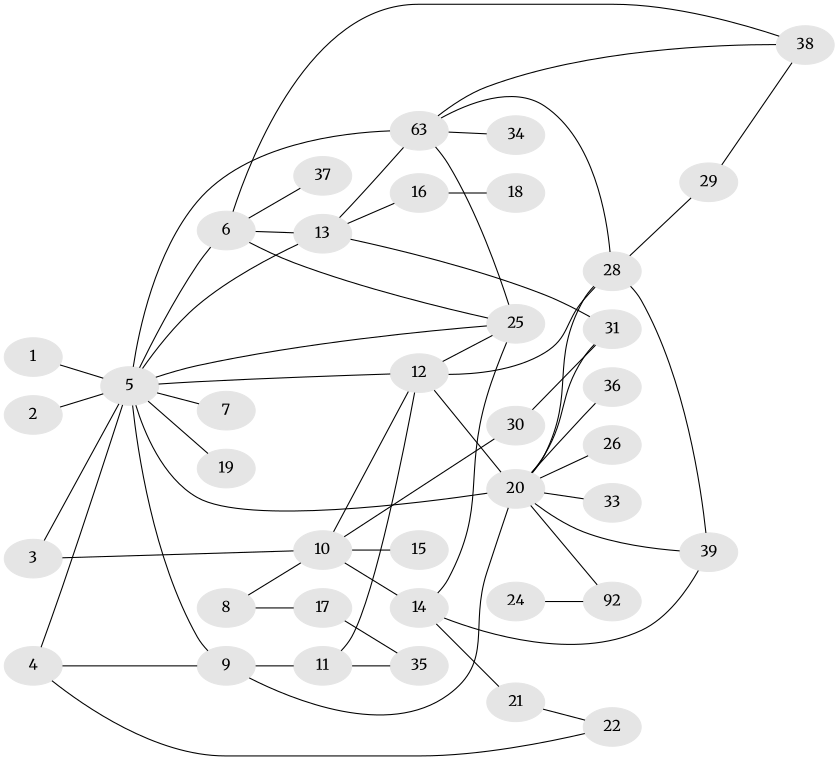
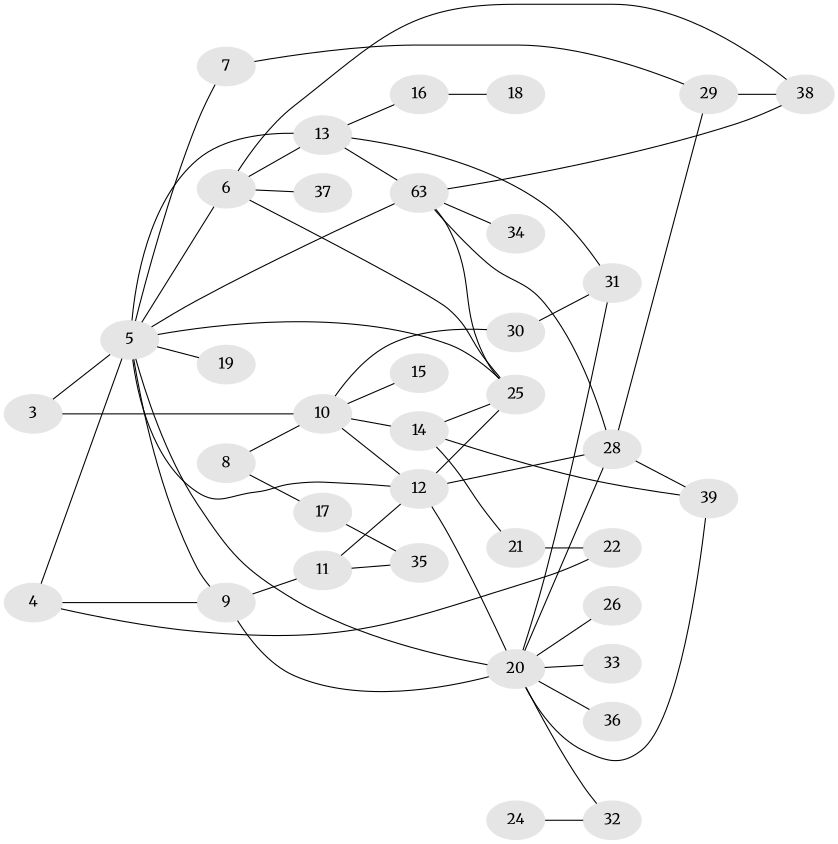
none -> (471, 45)
(33, 357) -> none
(33, 415) -> none
(612, 602) -> (612, 820)
